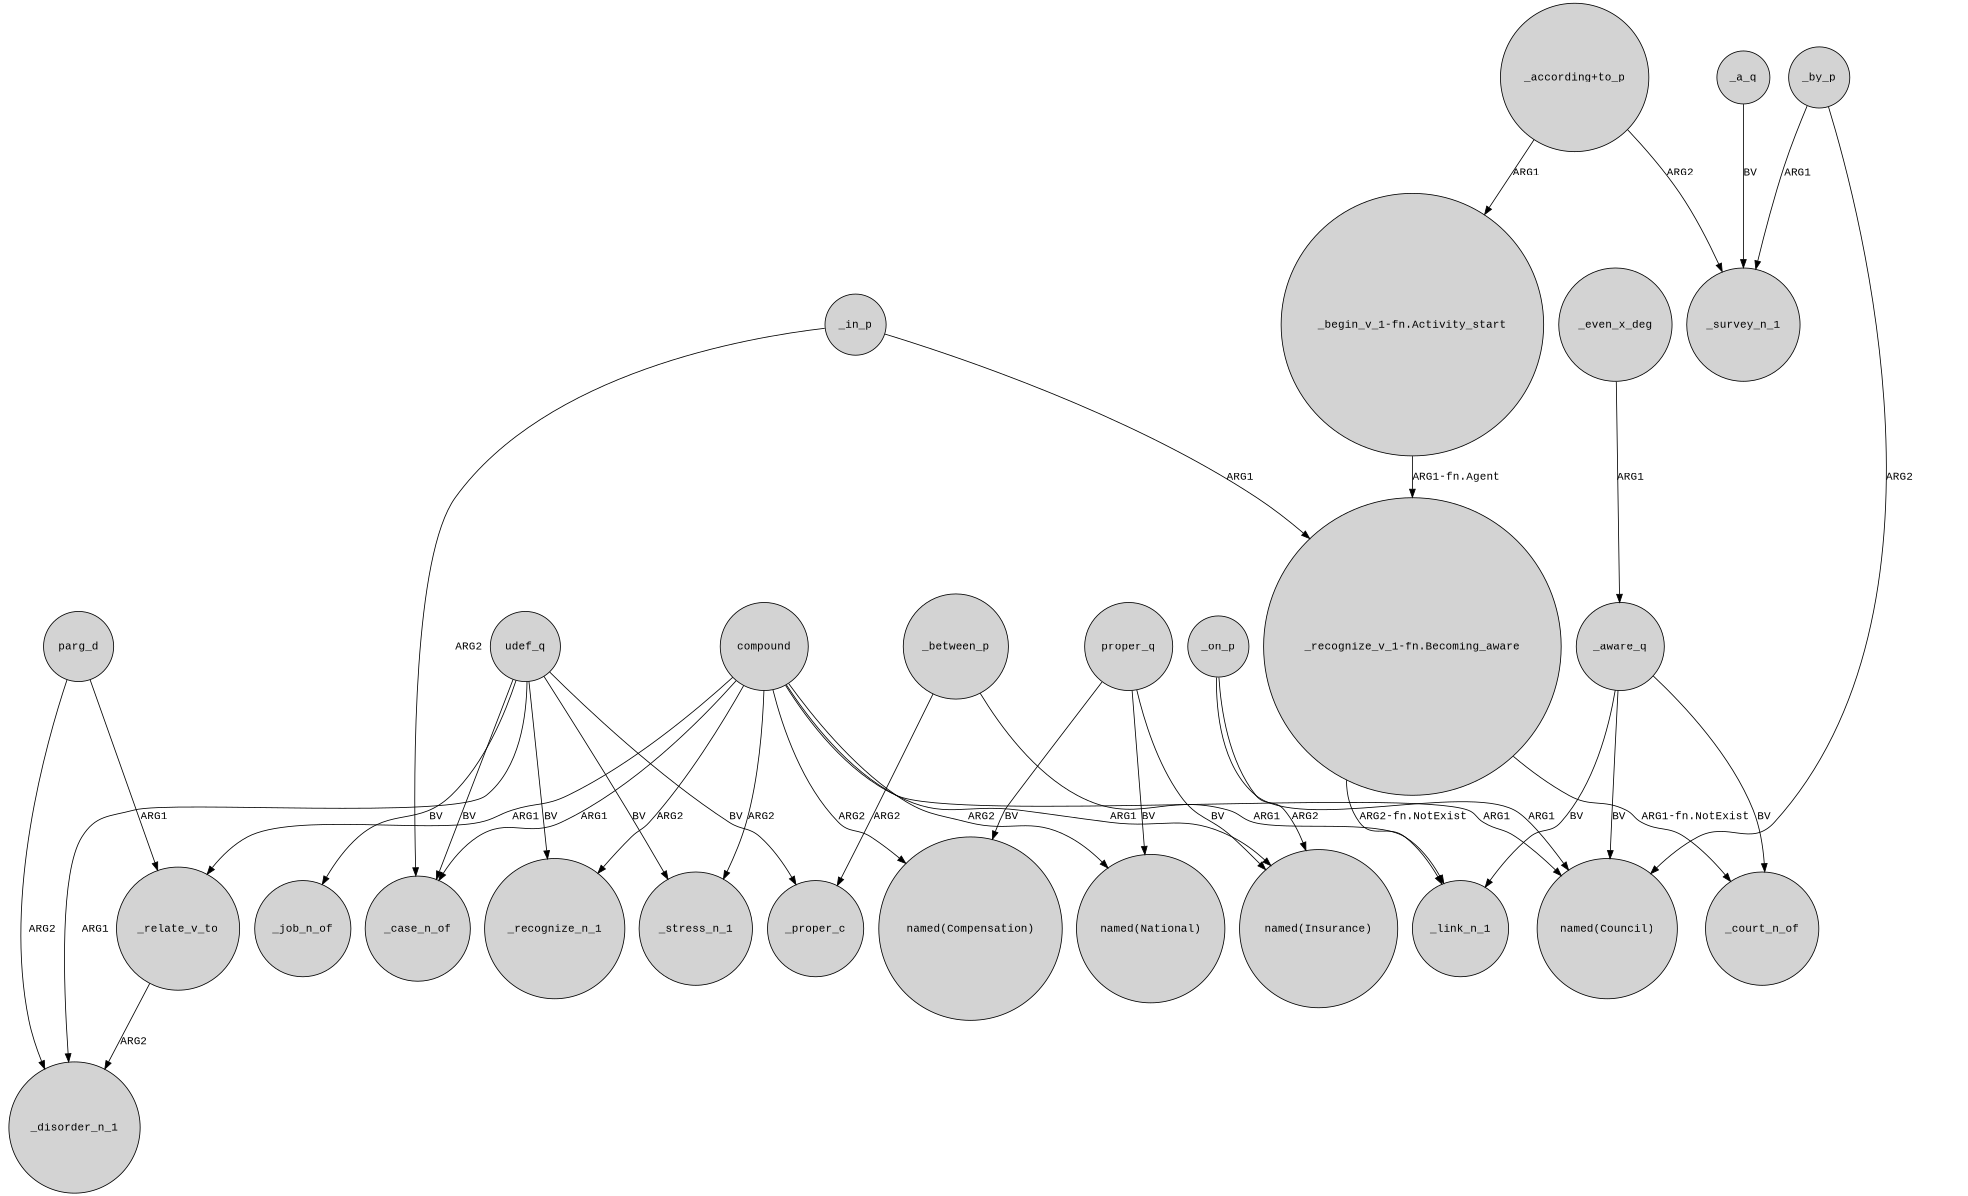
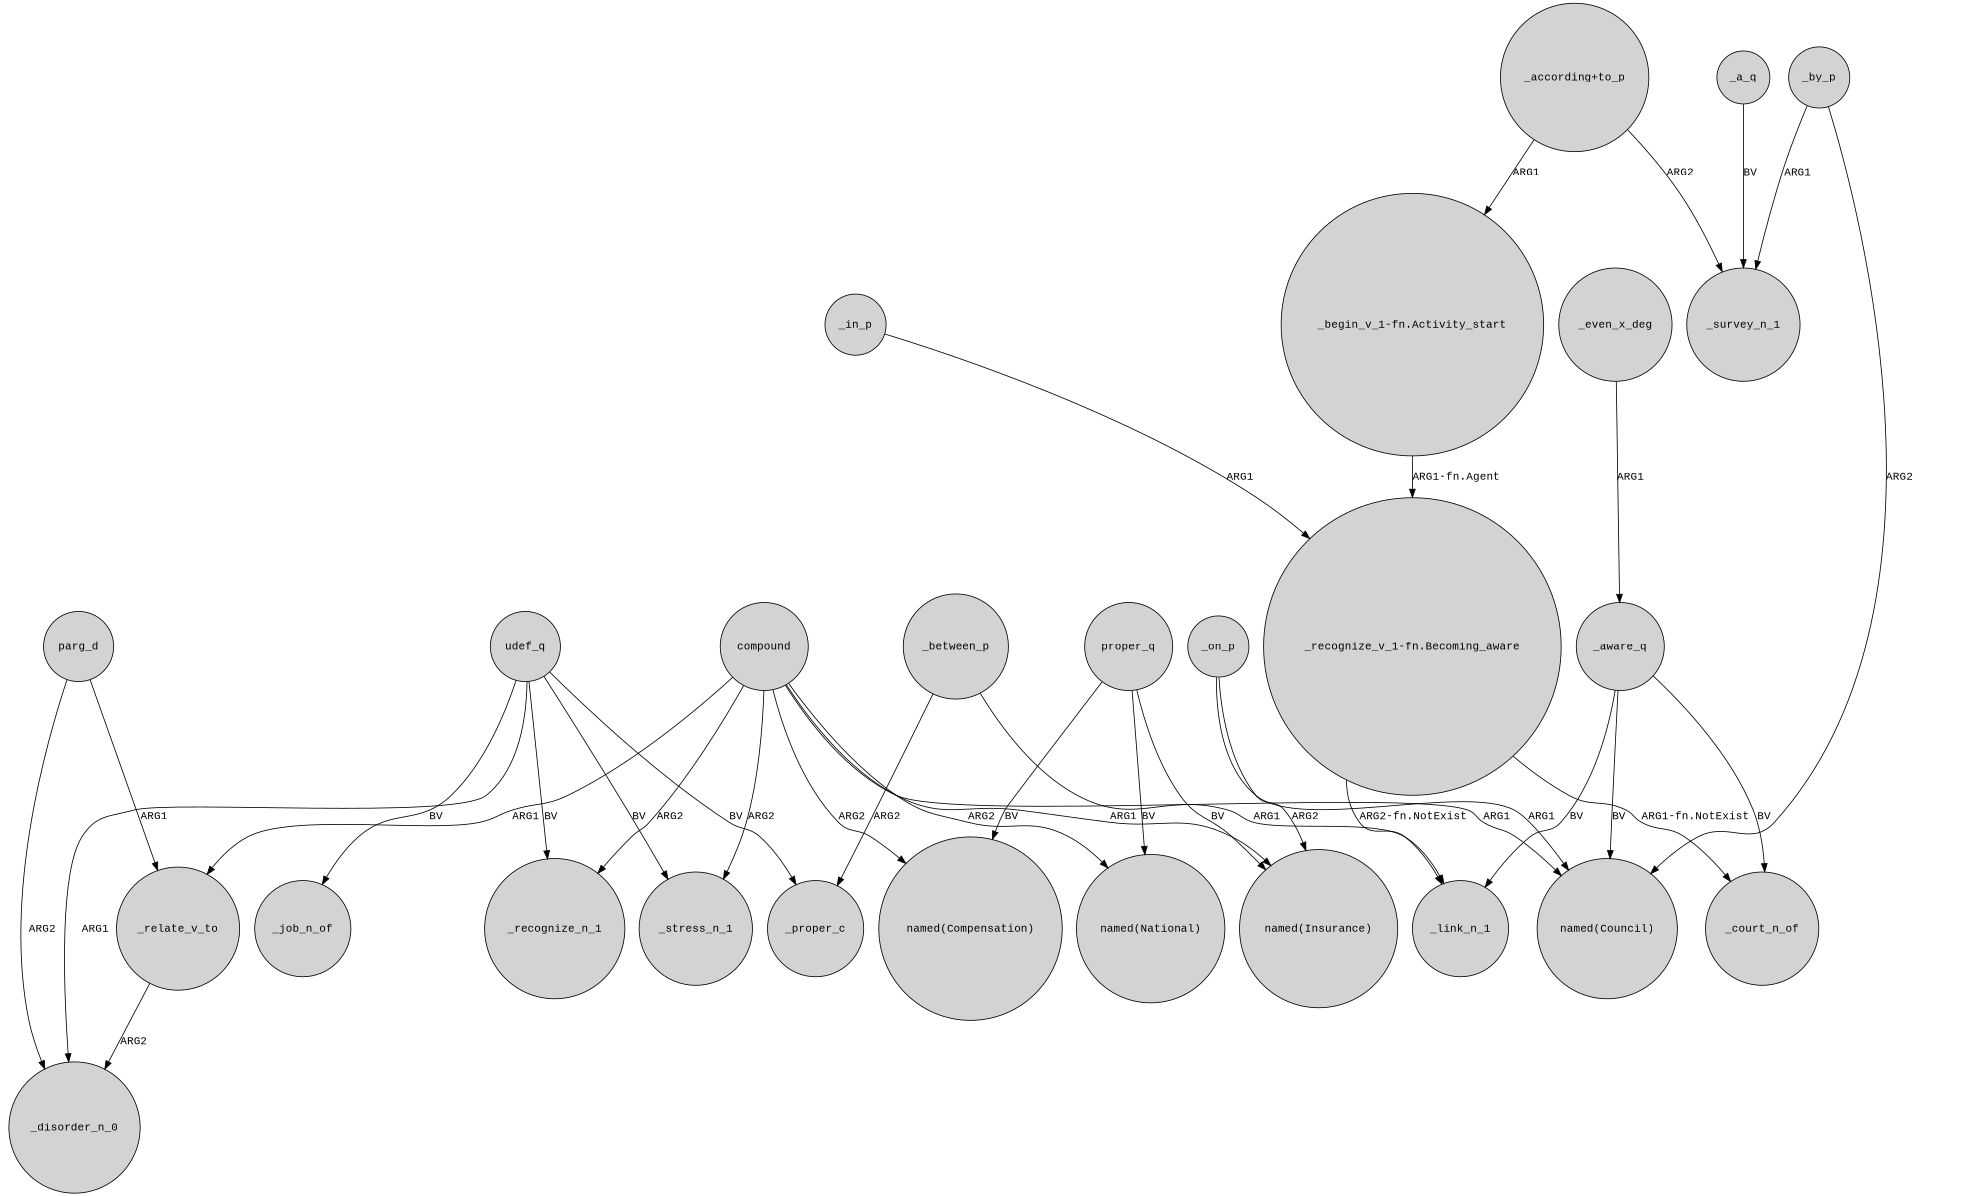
(418, 929) -> none
(75, 1128) -> (75, 1128)
